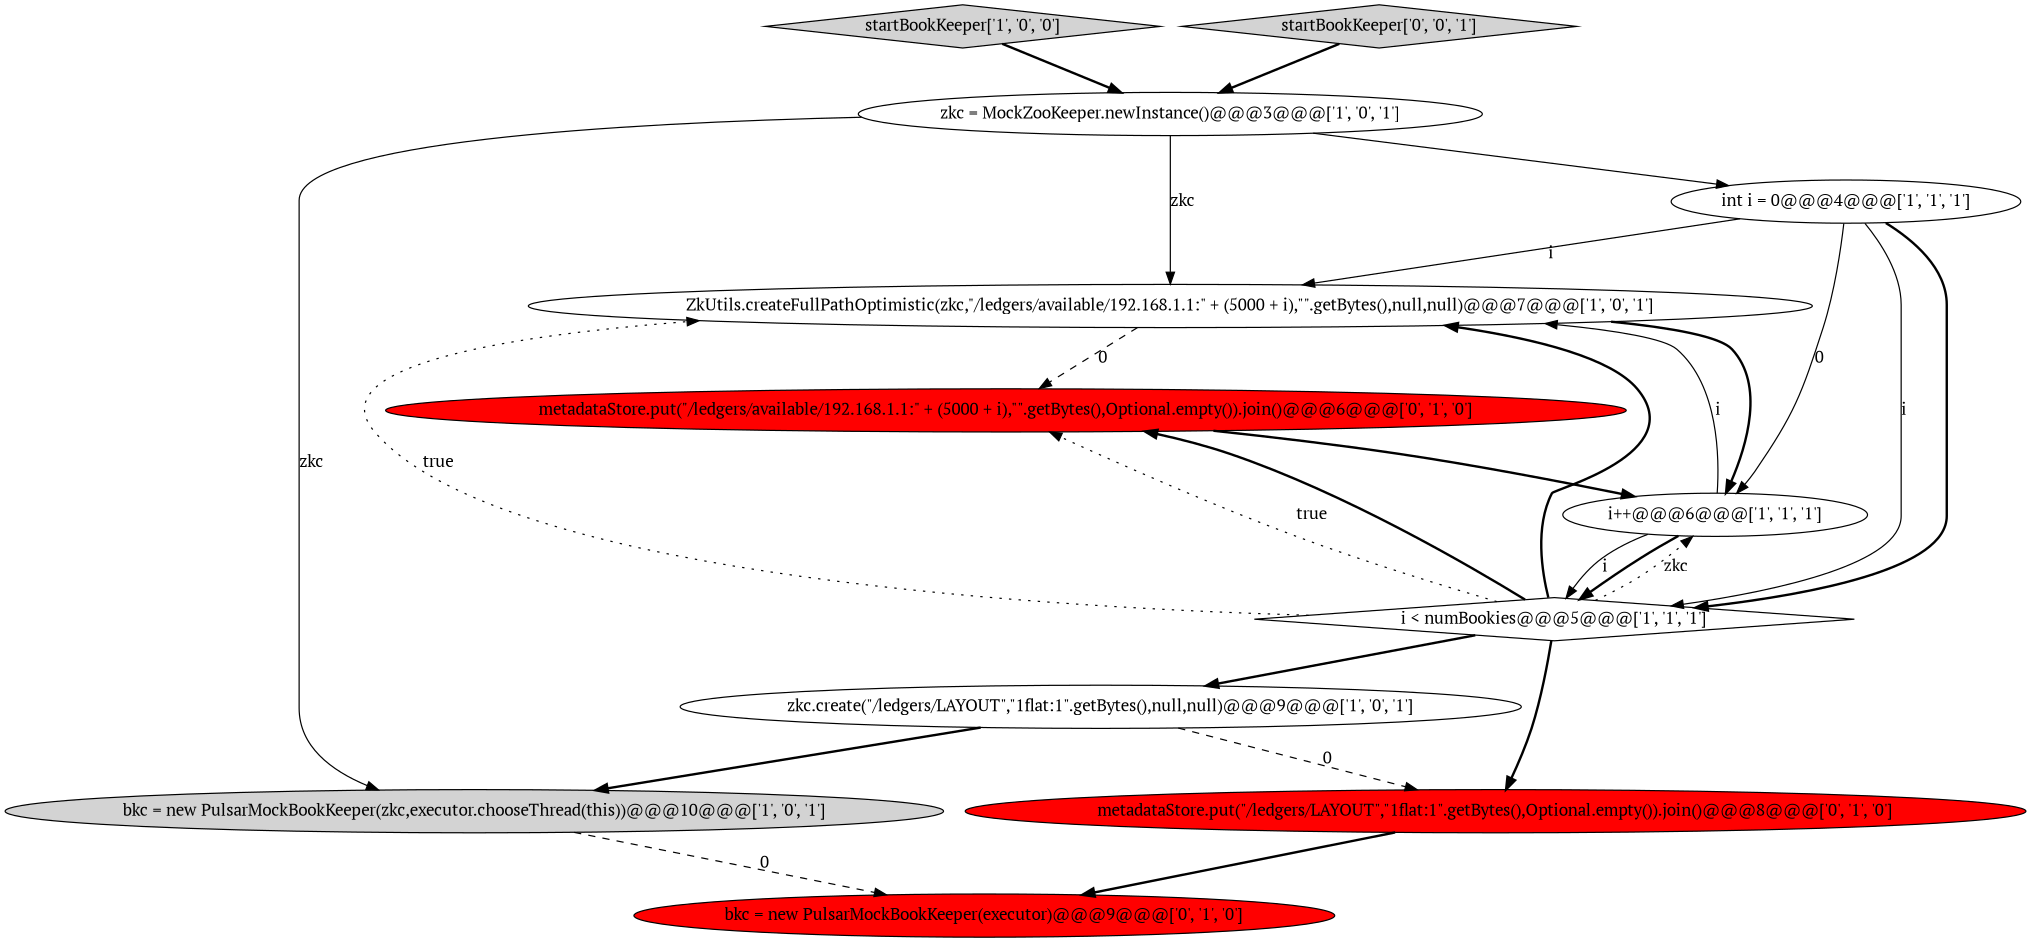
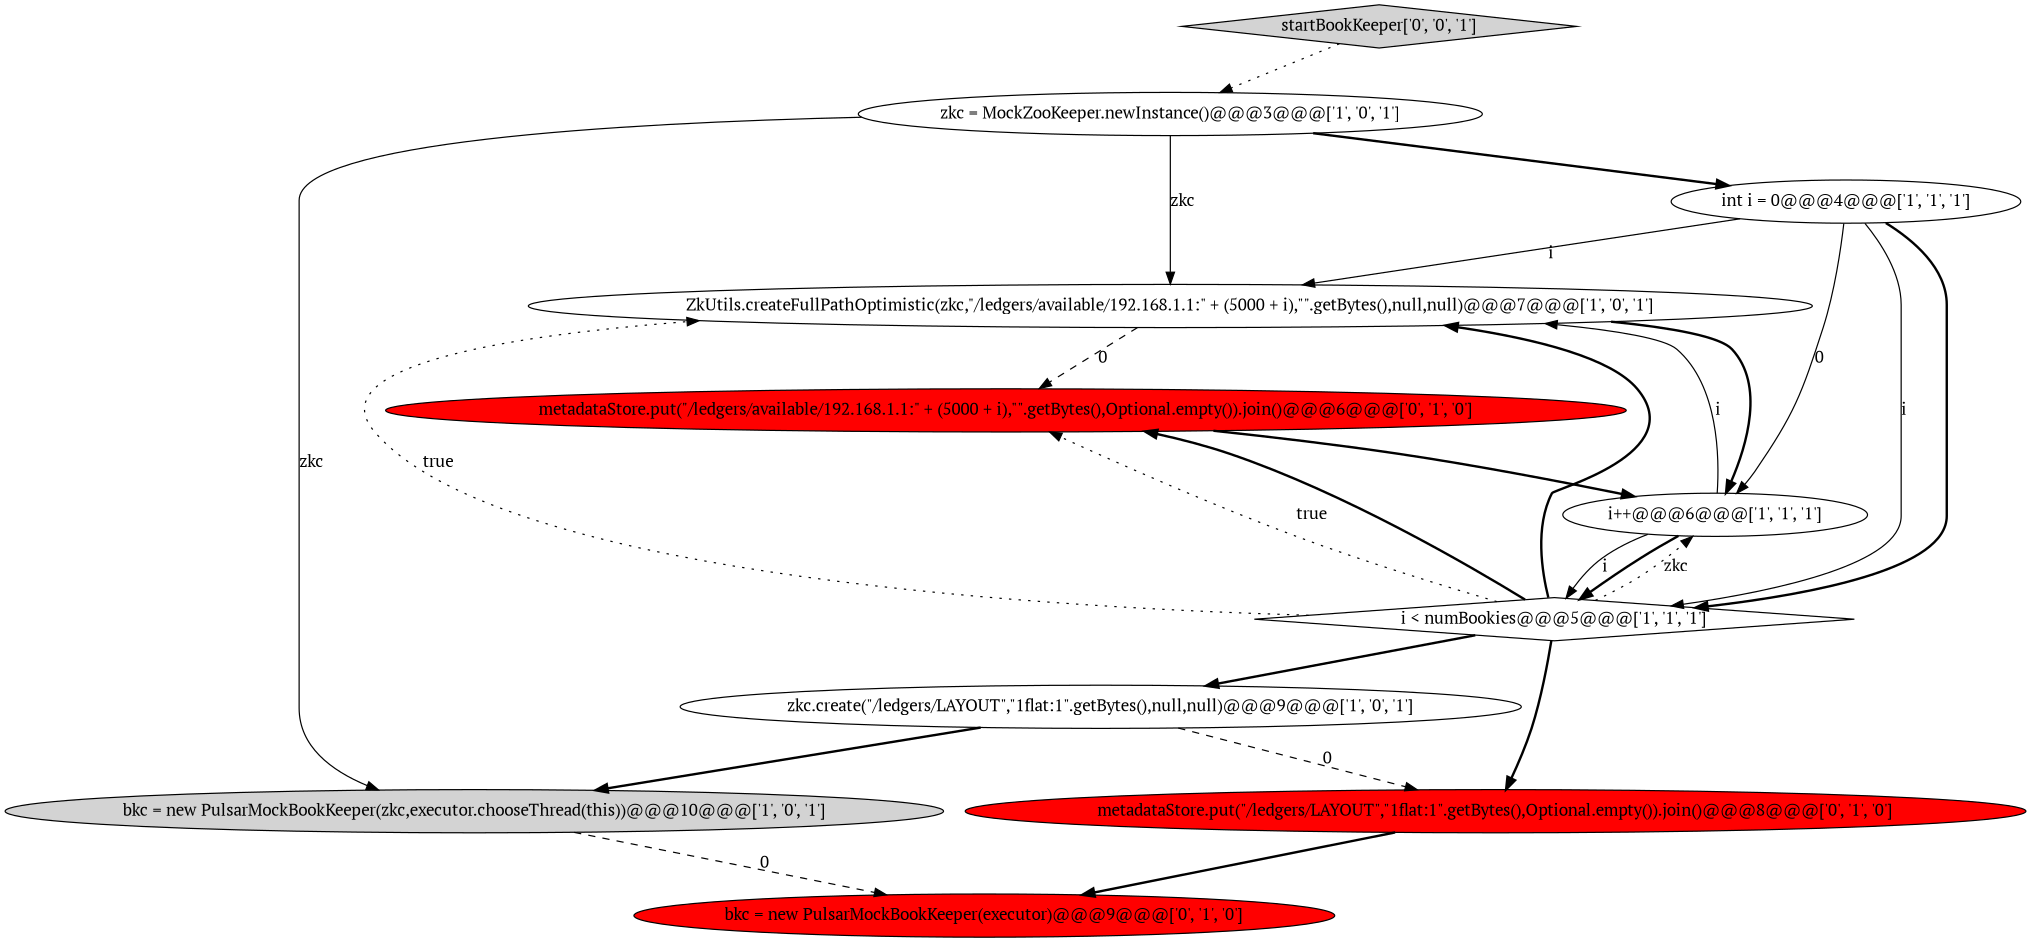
(963, 26) -> none
(1285, 66) -> (1285, 66)
(1515, 159) -> (1515, 159)
